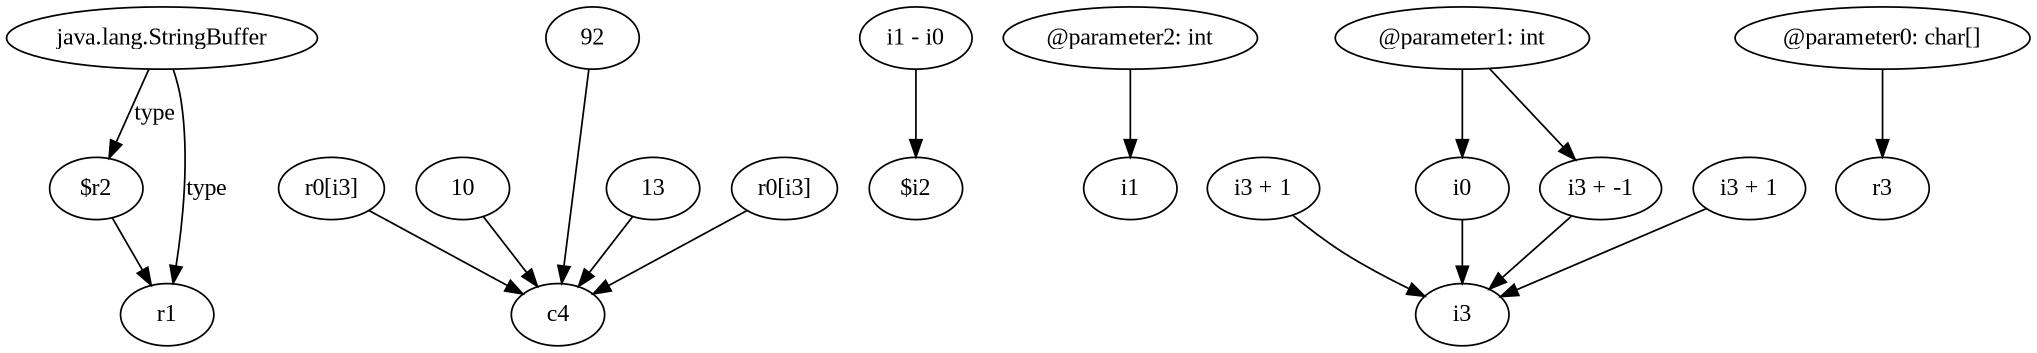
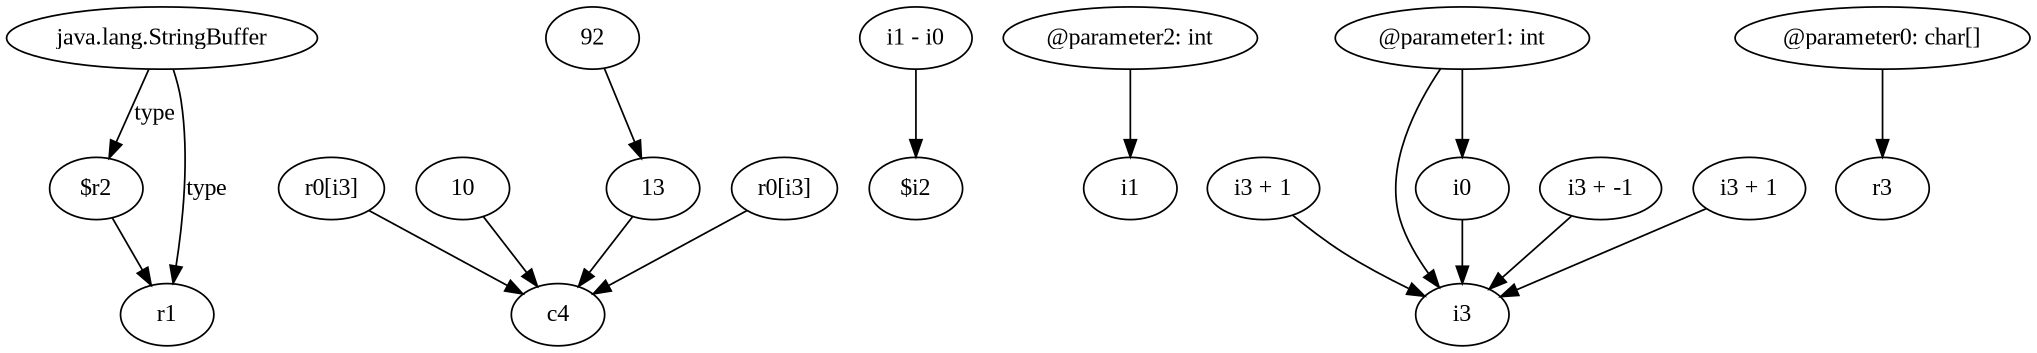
(1526, 108) -> (1397, 170)
(576, 168) -> (620, 105)
